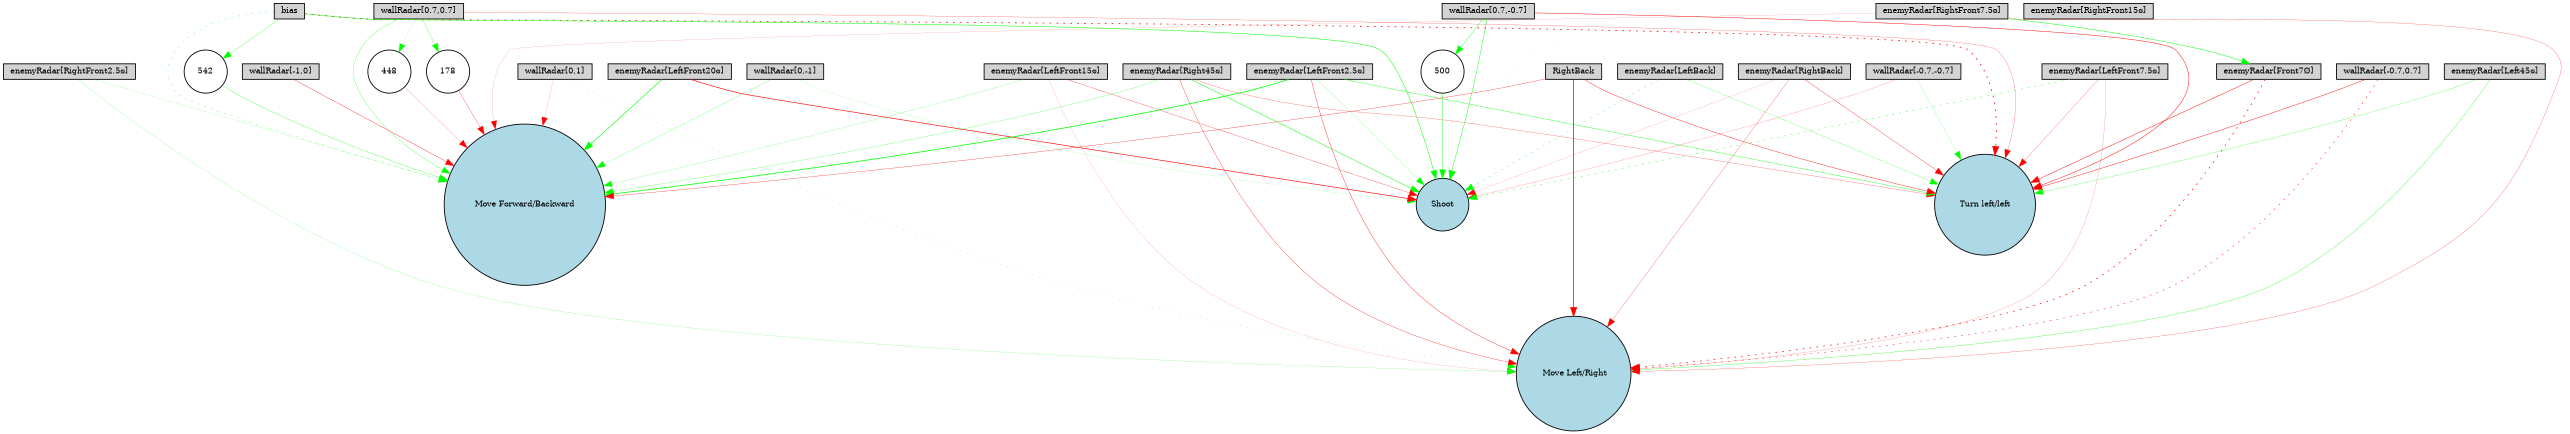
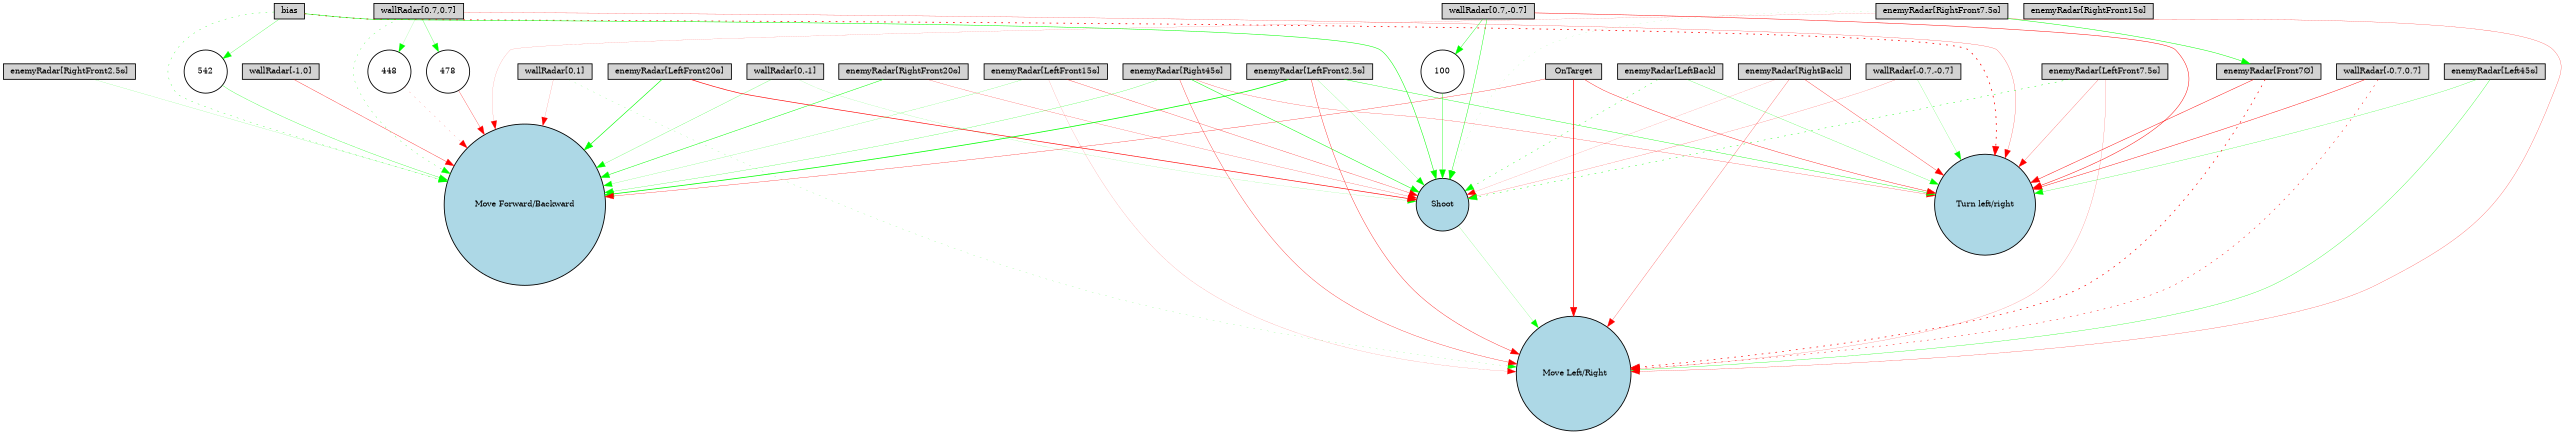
(448, 72) -> (448, 72)
none -> (903, 72)
(1443, 72) -> (1443, 72)
(1574, 72) -> (1574, 72)
(365, 101) -> (365, 101)
(433, 115) -> (433, 115)
(1985, 205) -> (1985, 205)
(763, 334) -> (1496, 273)
